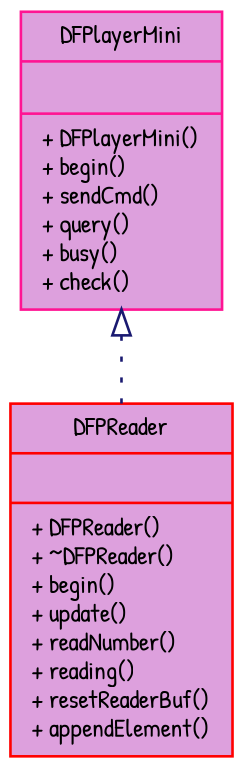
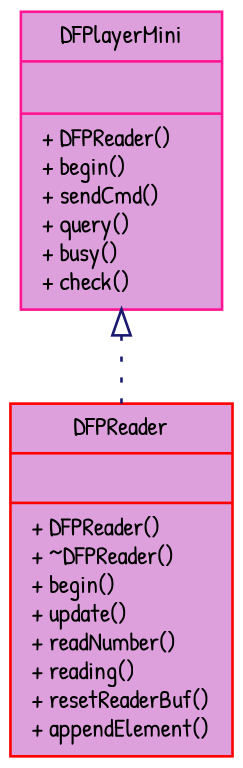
(121, 138) -> (107, 138)
